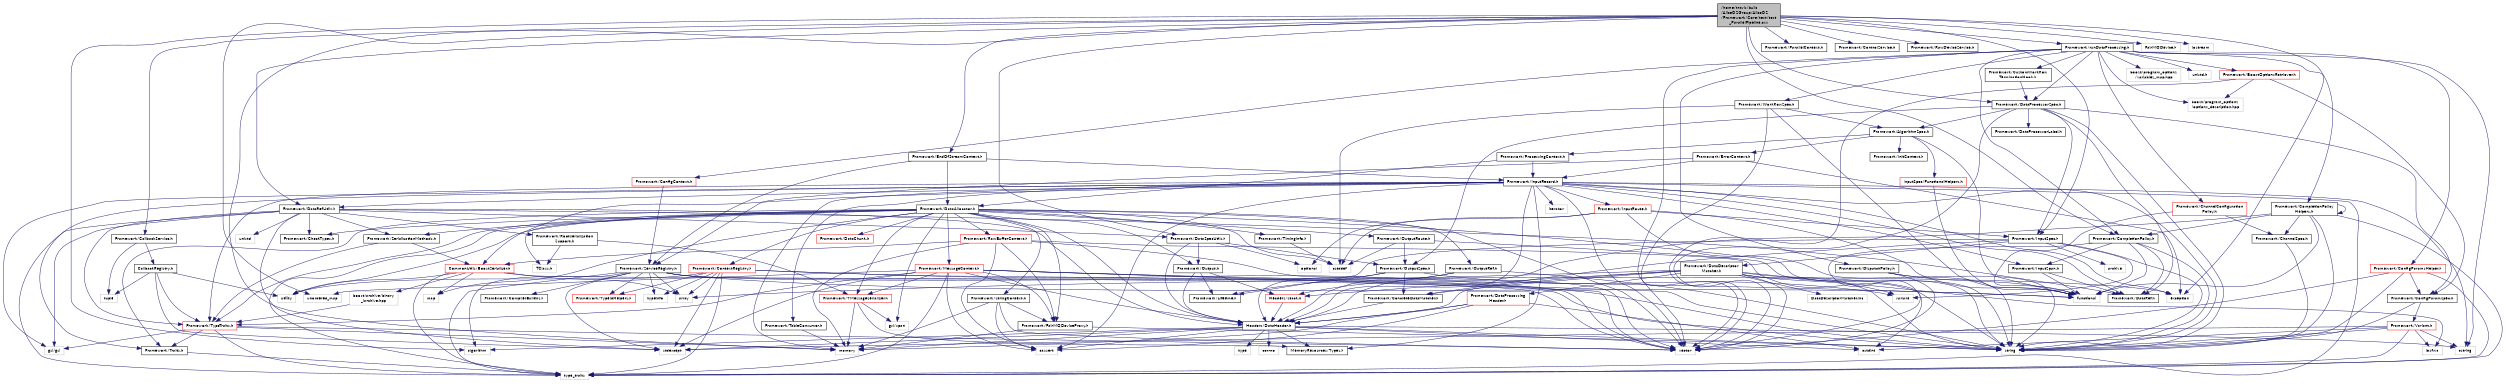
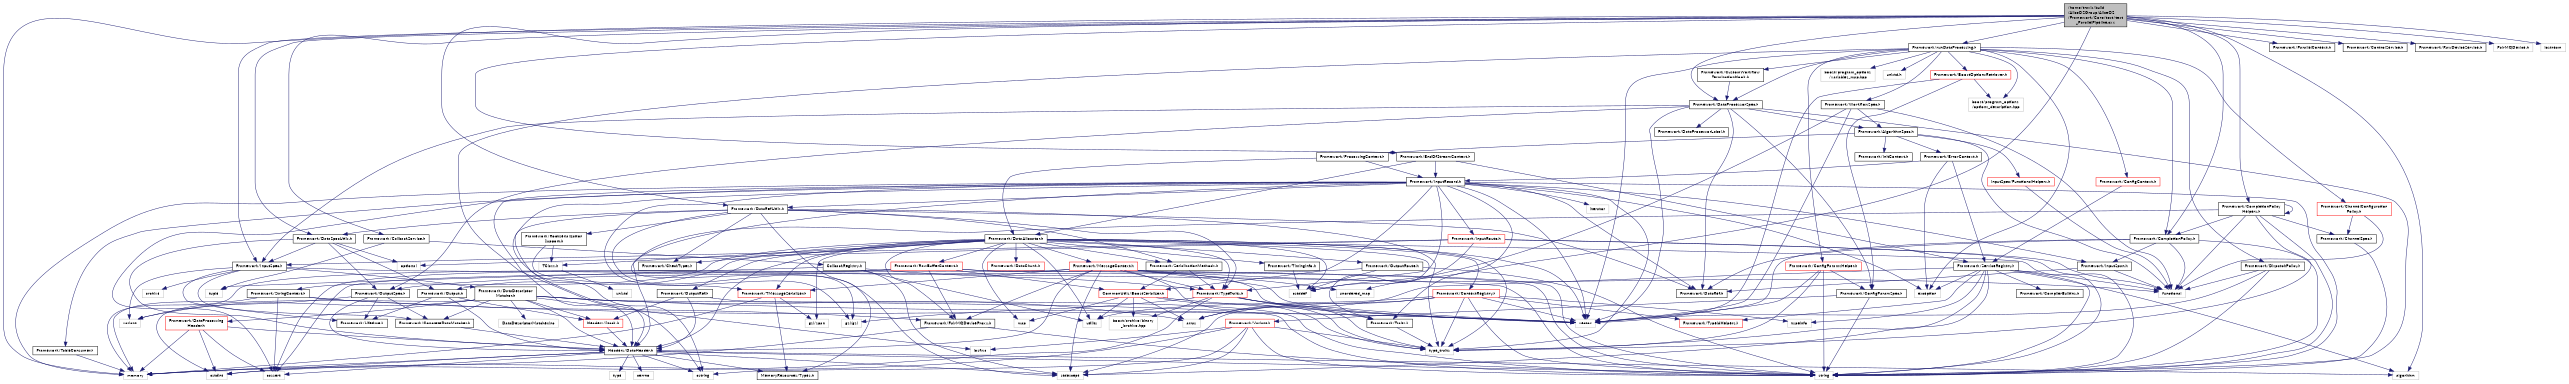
(279, 223) -> (585, 279)
none -> (294, 252)
(309, 312) -> (1182, 307)
